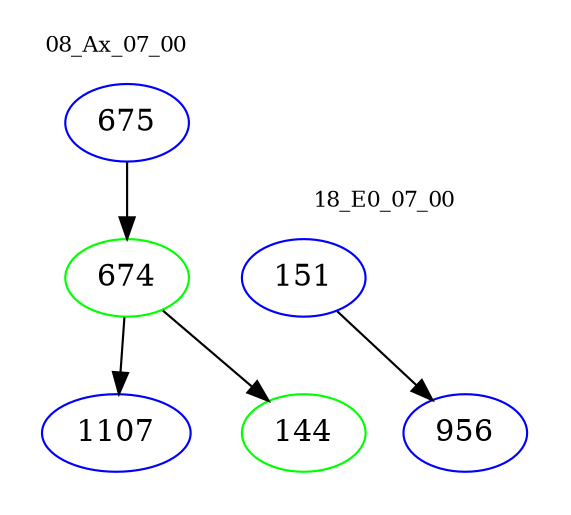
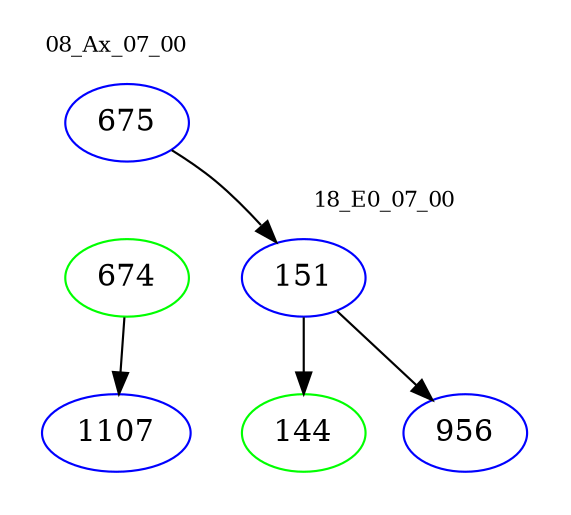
(127, 190) -> (239, 202)
(192, 335) -> (304, 345)
